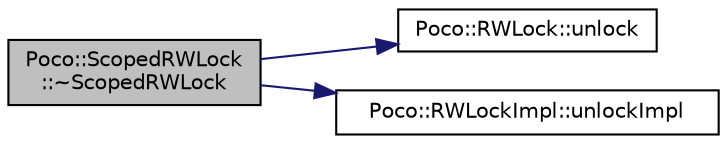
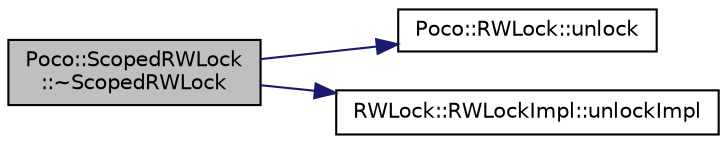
(527, 112) -> (527, 112)
